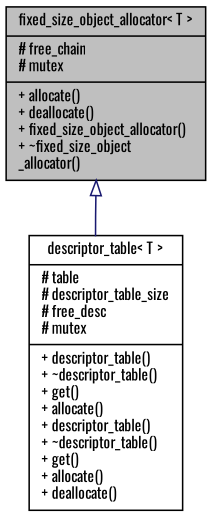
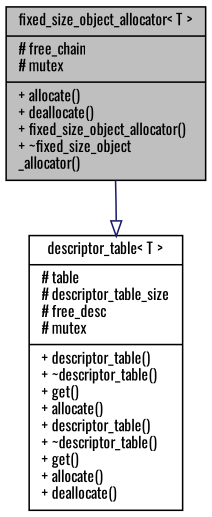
(96, 216) -> (116, 200)
